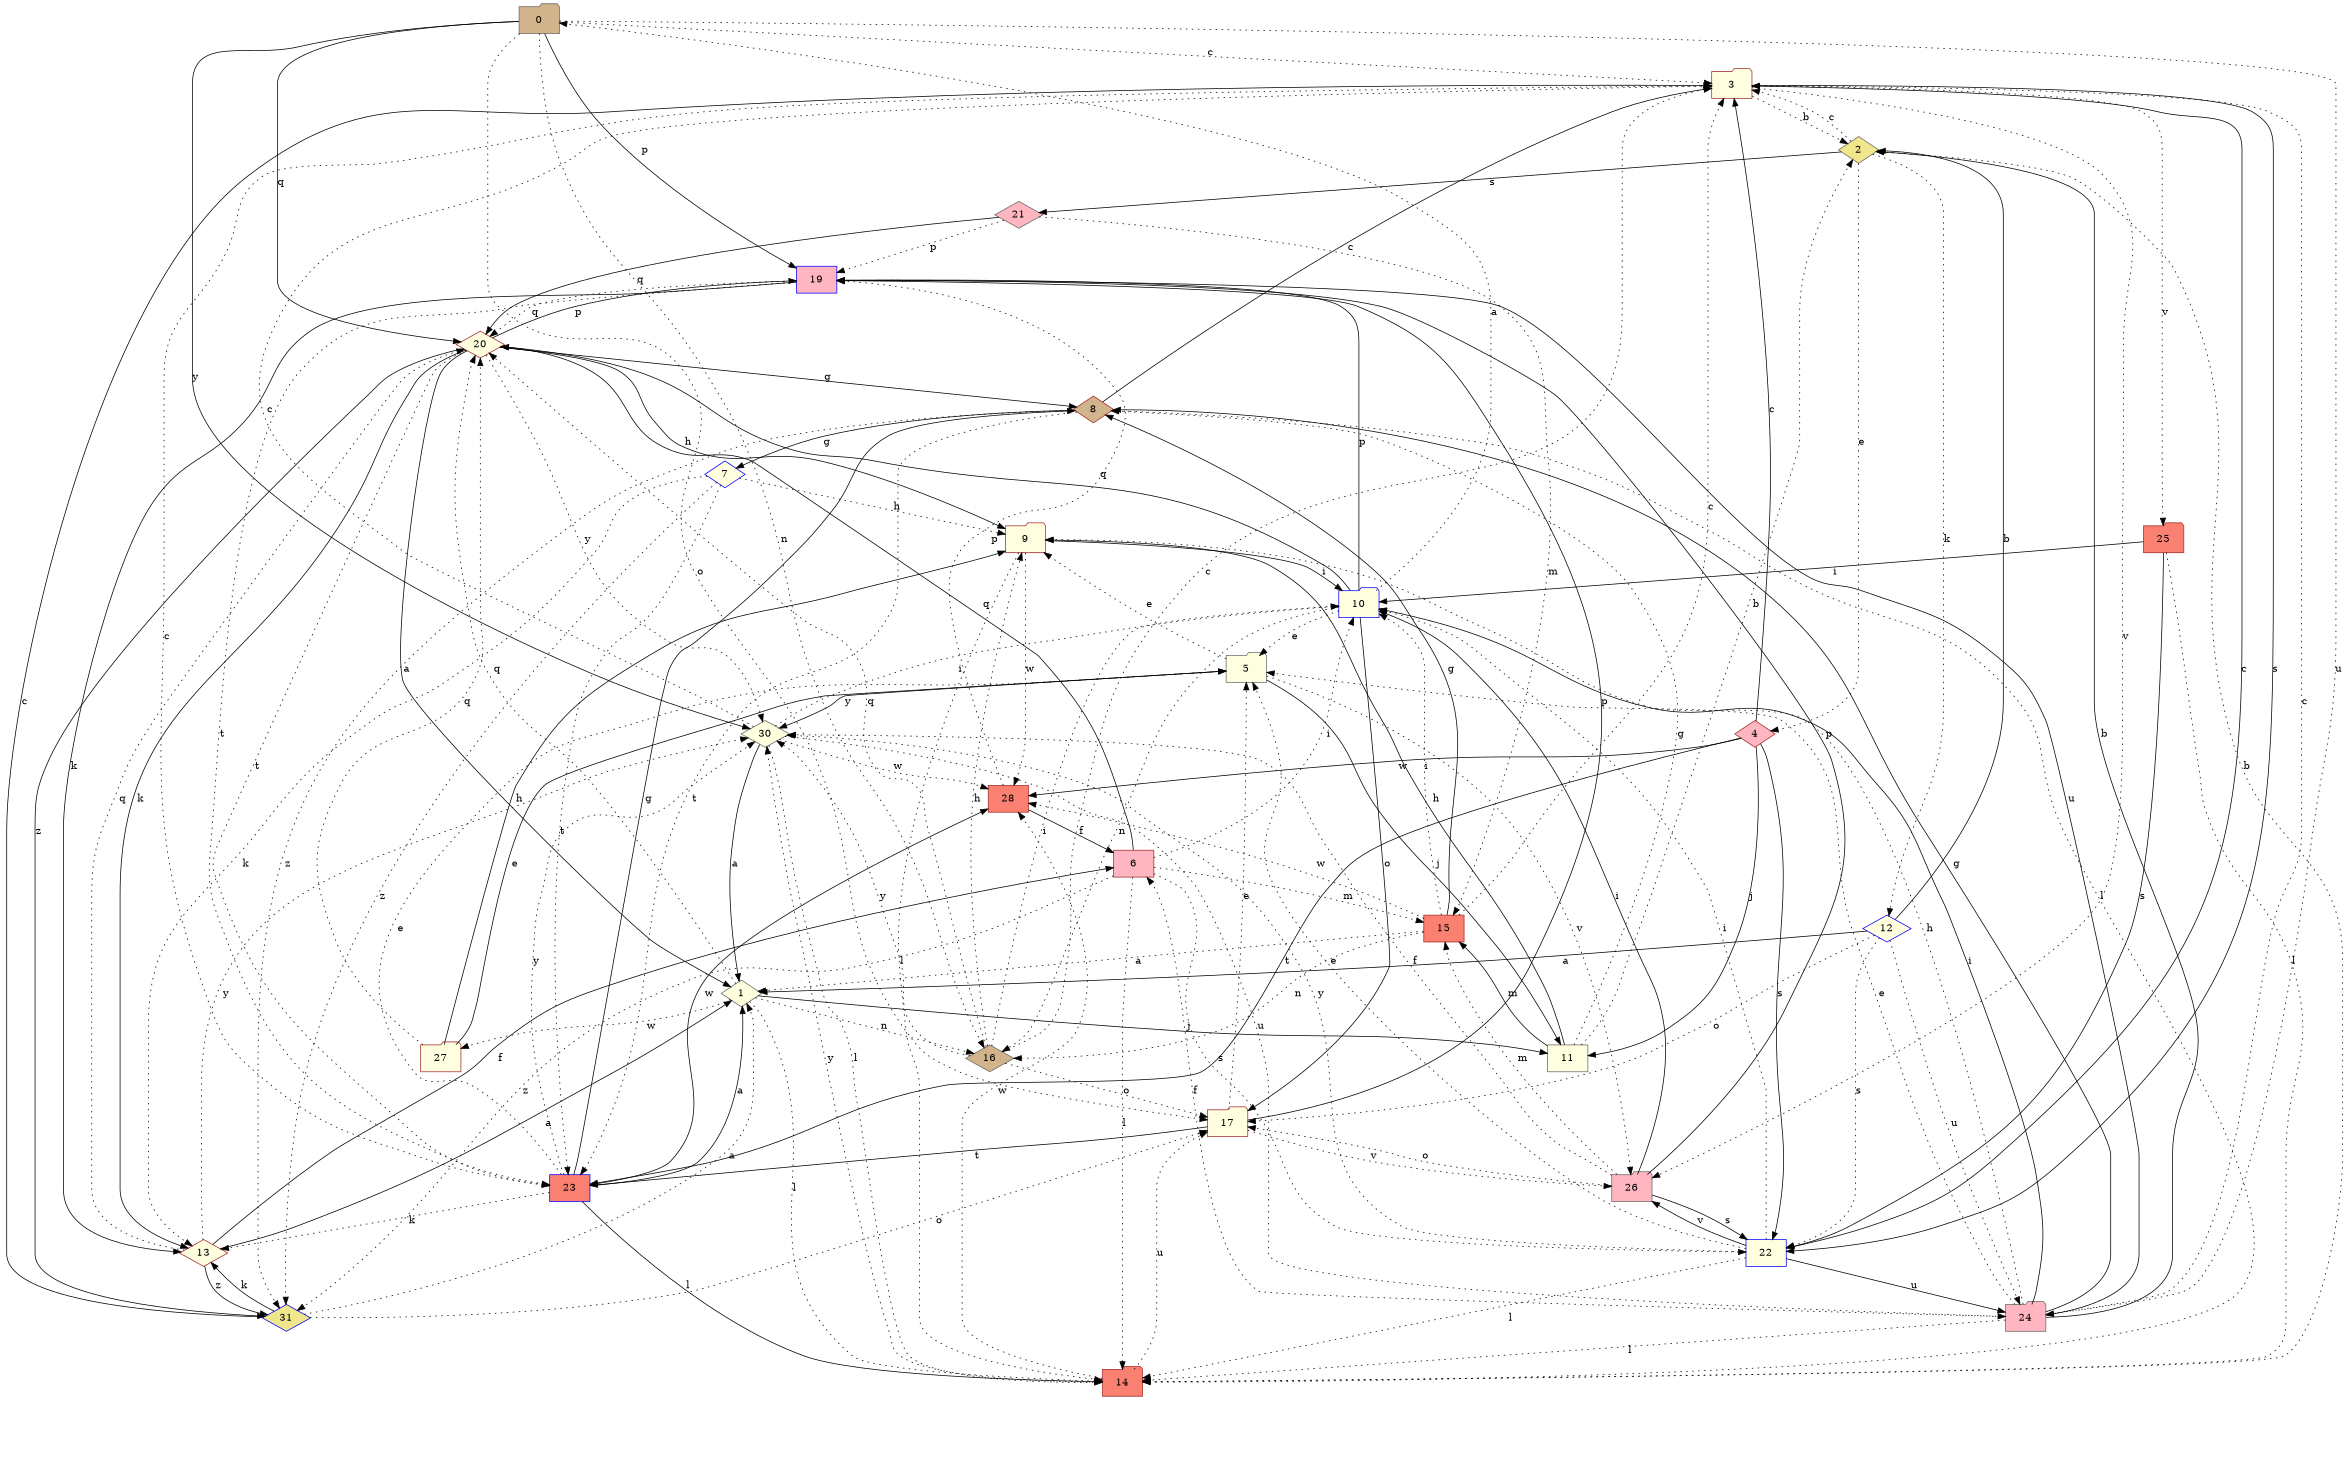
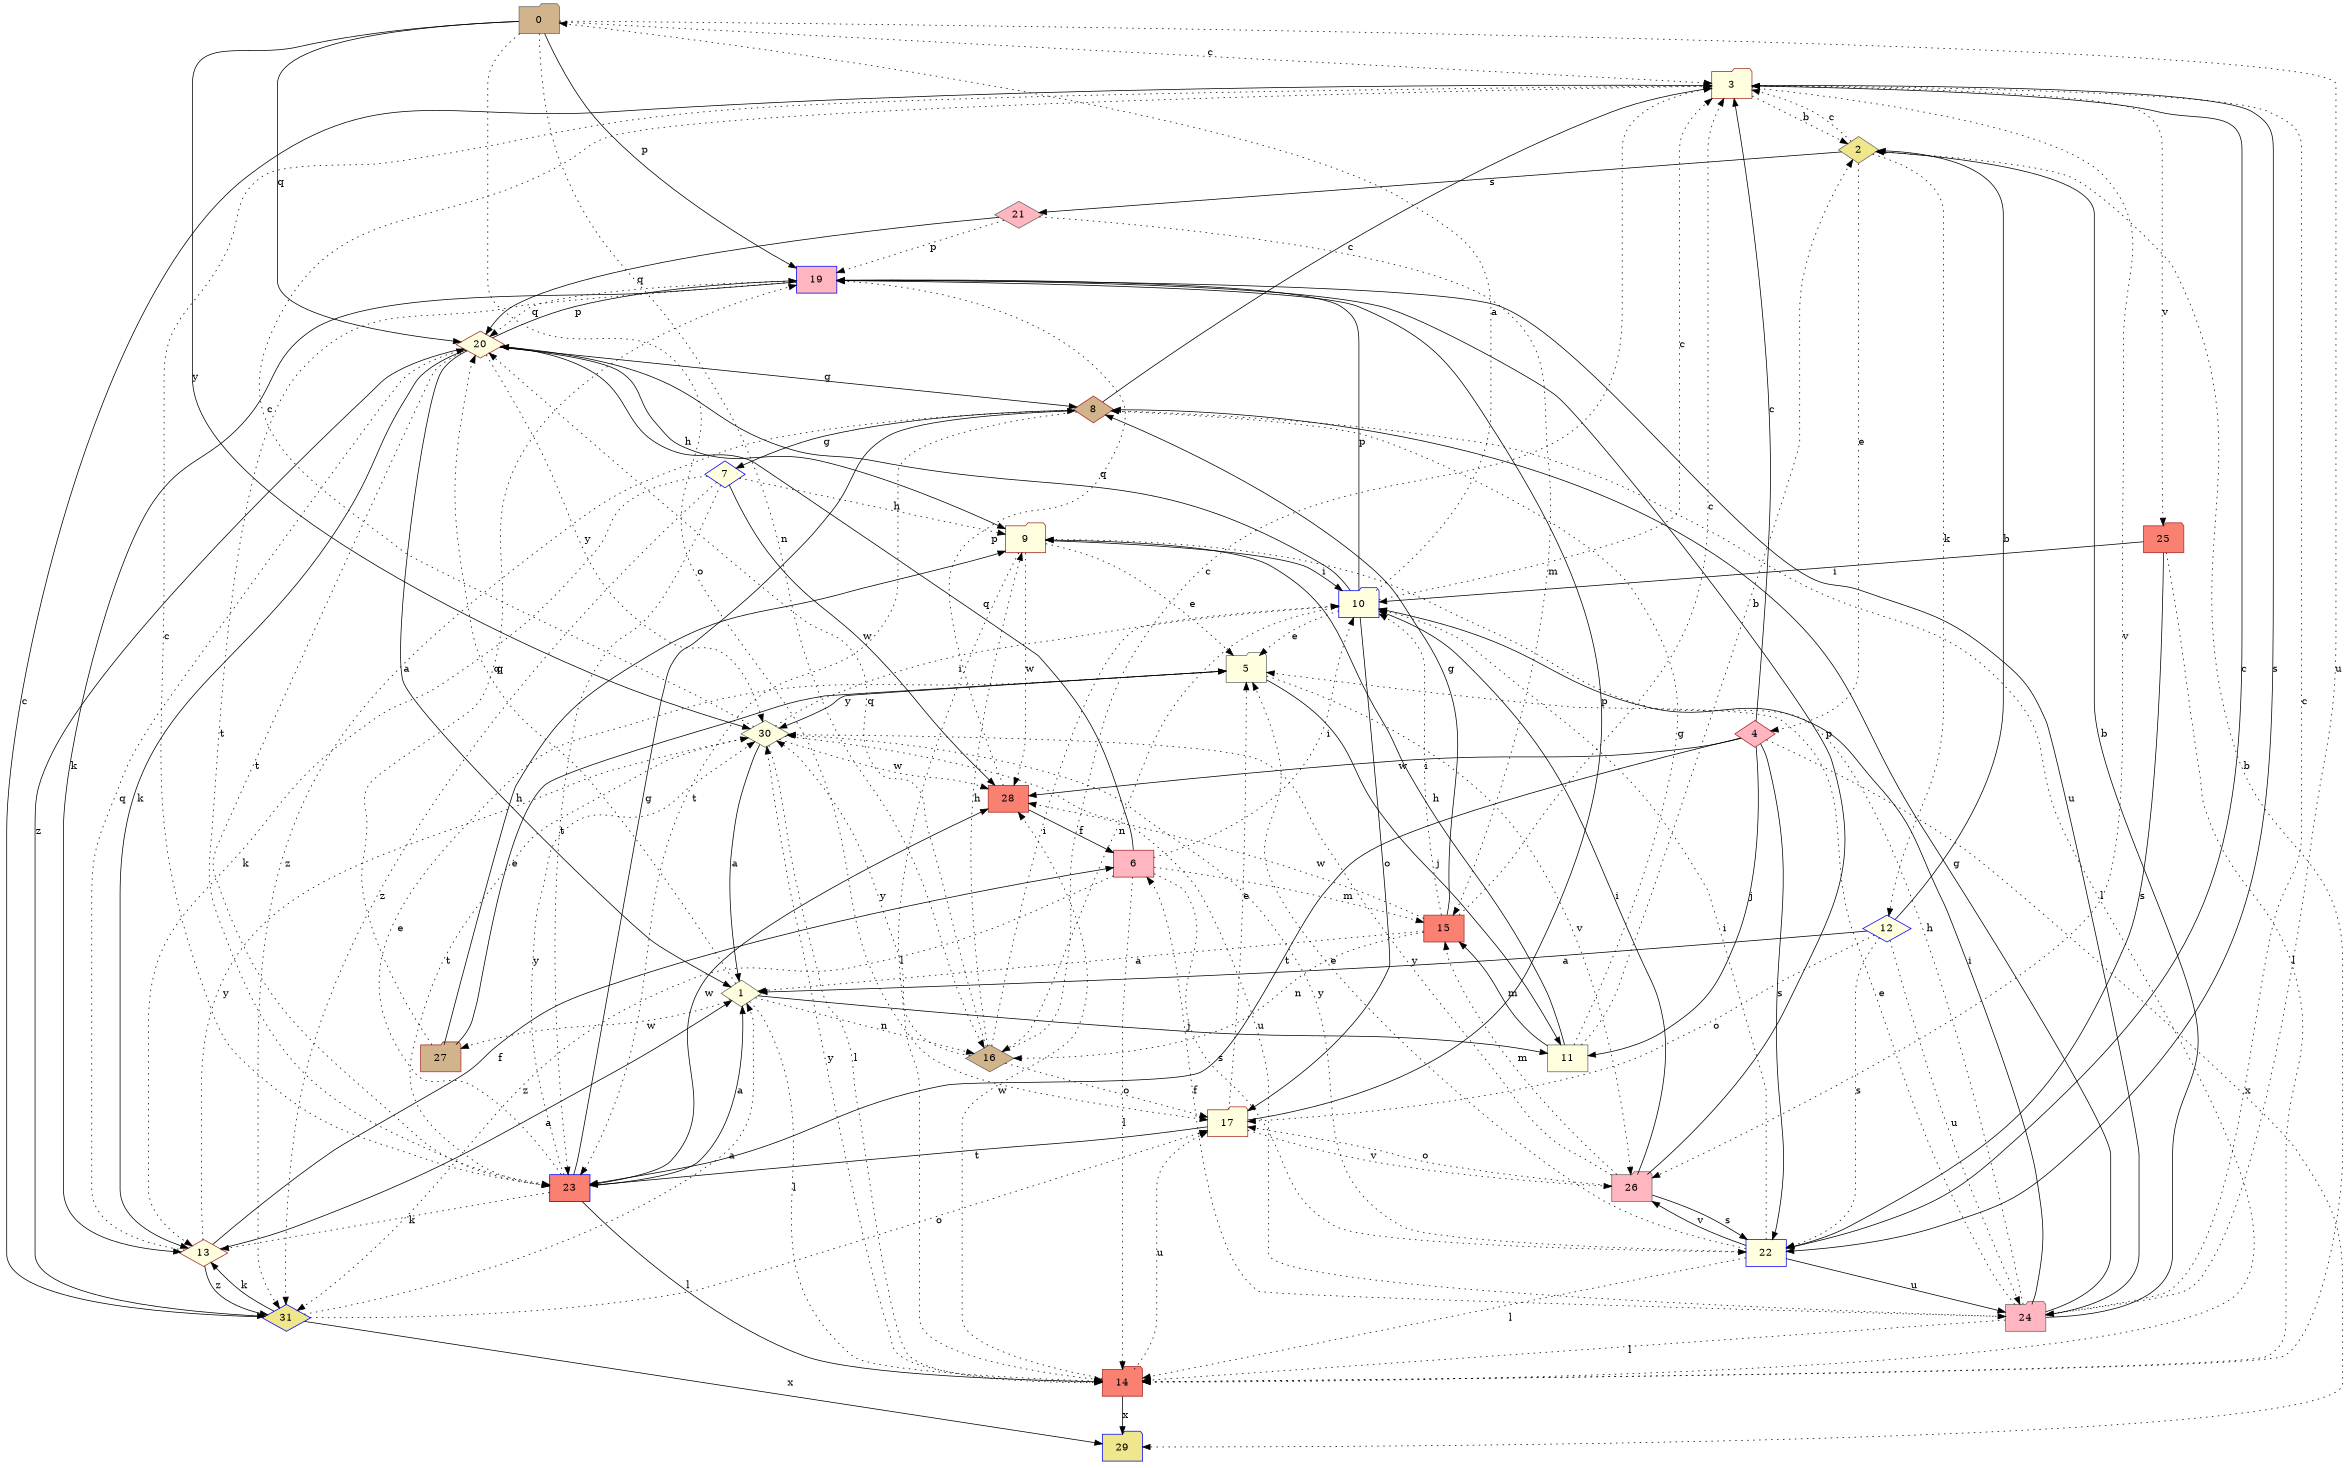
none -> (1680, 478)
(1136, 612) -> (1144, 584)
none -> (855, 635)
(415, 730) -> (501, 624)
none -> (466, 923)
(1415, 961) -> (1415, 961)
(441, 1058) -> (441, 1058)
none -> (1122, 1448)
